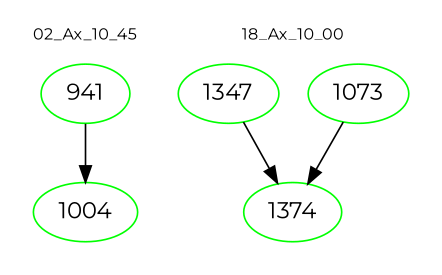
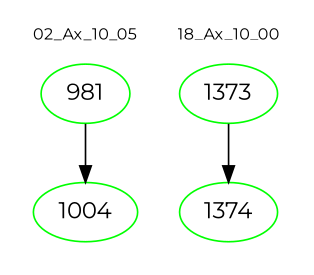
(86, 35) -> (86, 35)
(86, 94) -> (86, 94)
(229, 94) -> none
(358, 94) -> (229, 94)
